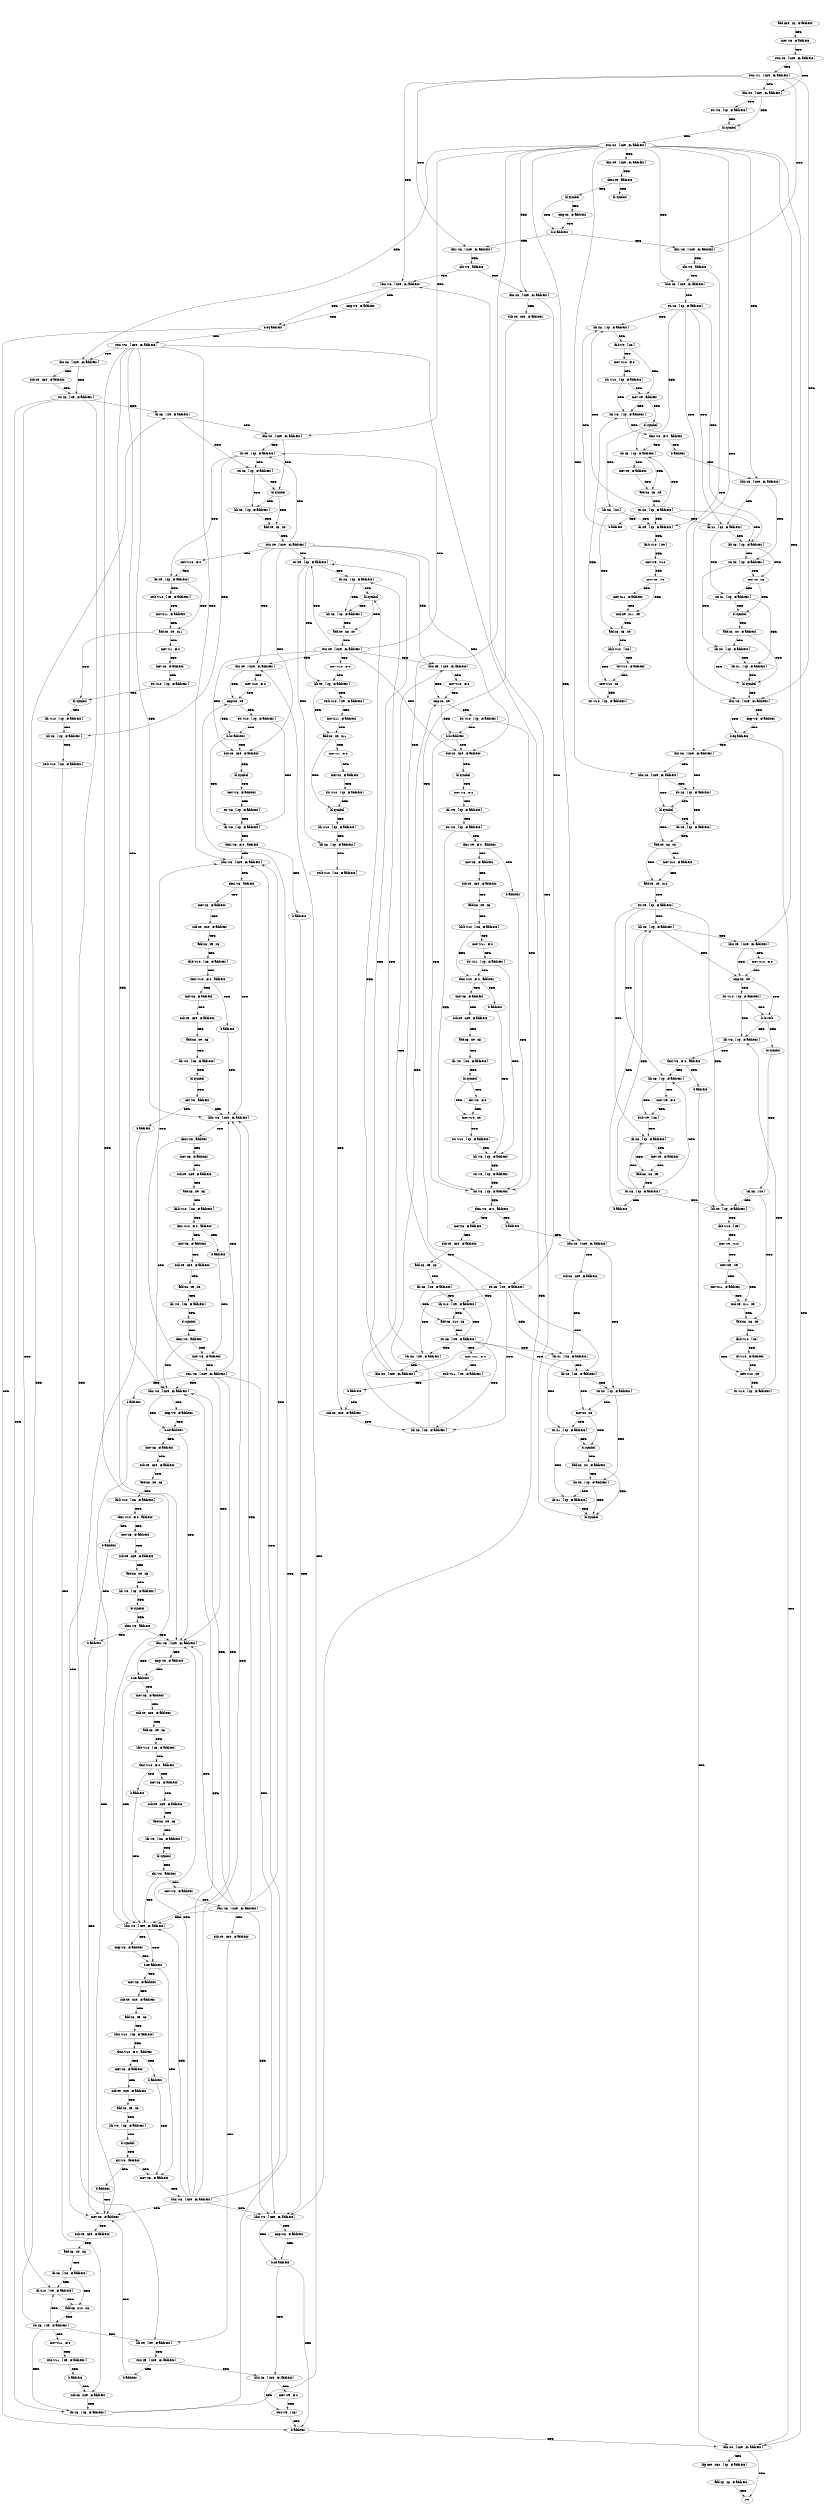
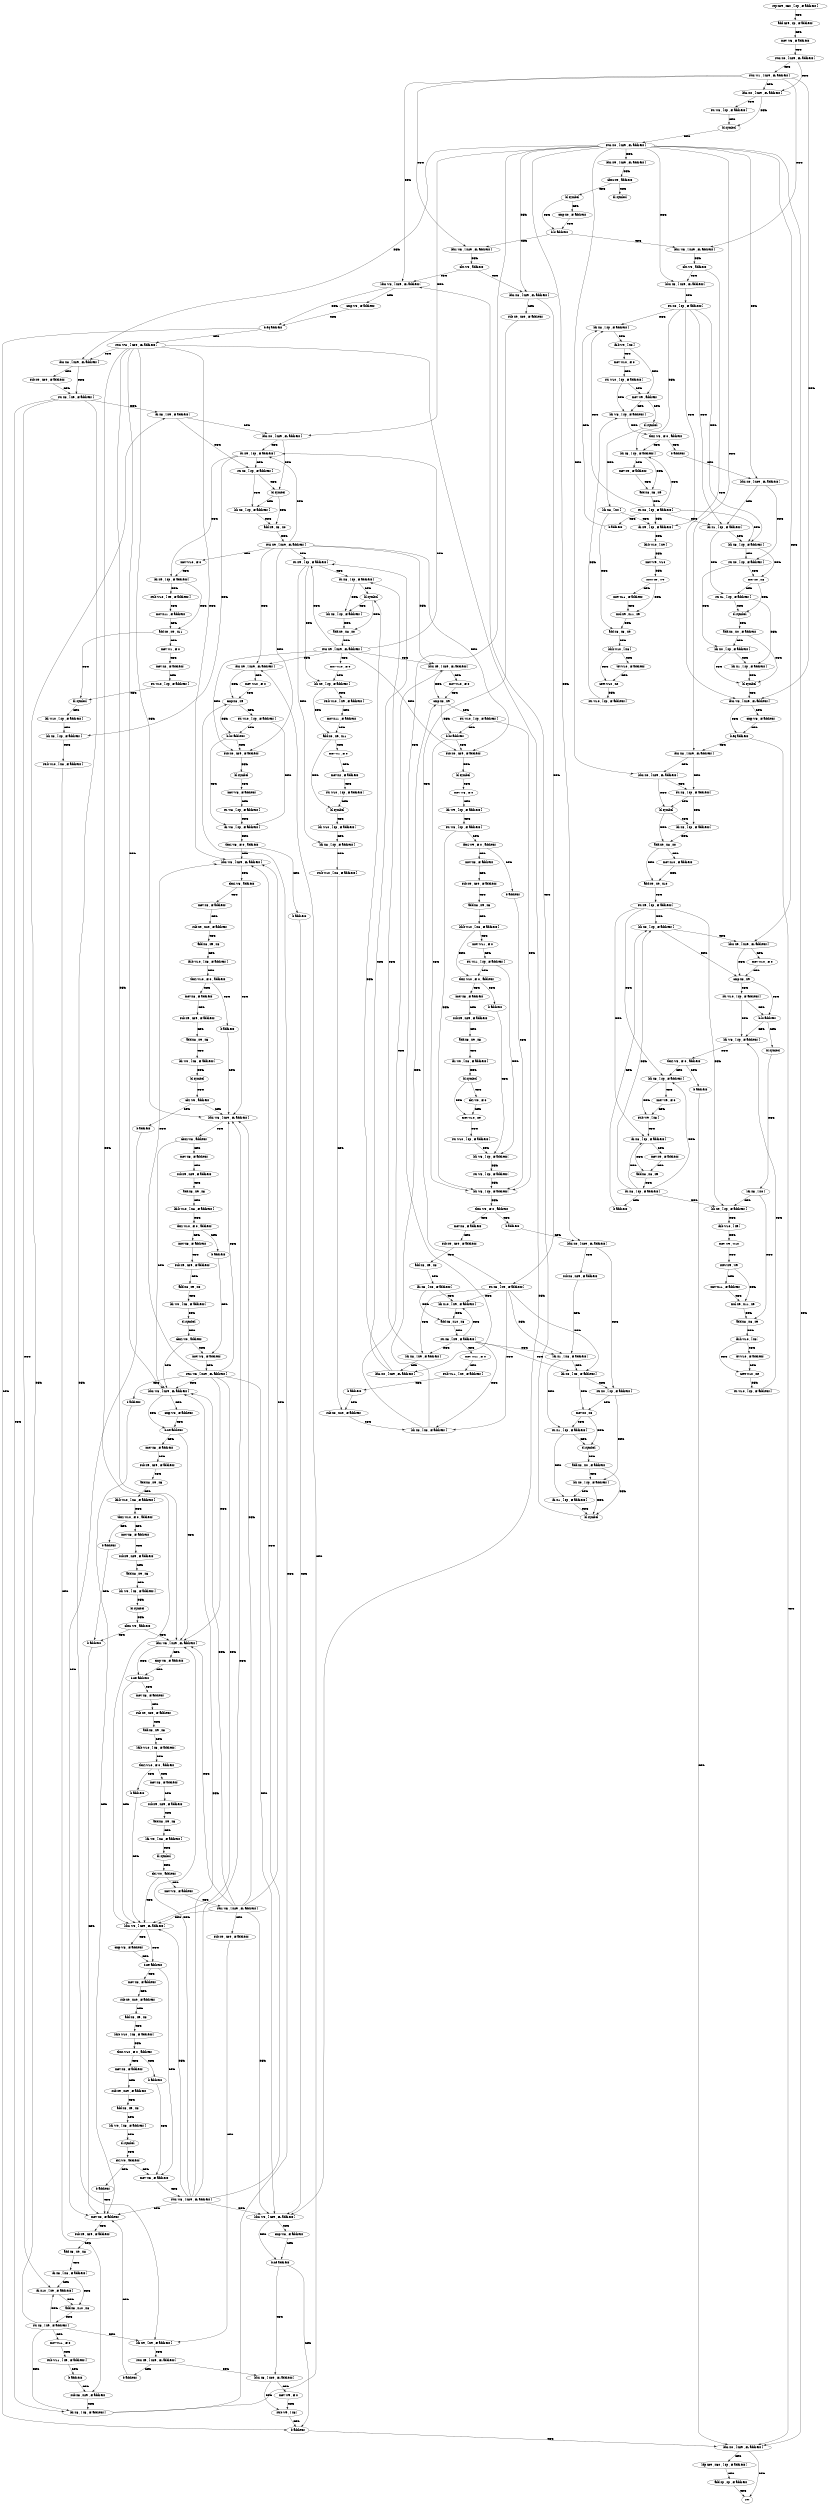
none -> (795, 6)
(673, 873) -> (673, 873)
(767, 1018) -> (767, 1018)
none -> (727, 2473)
